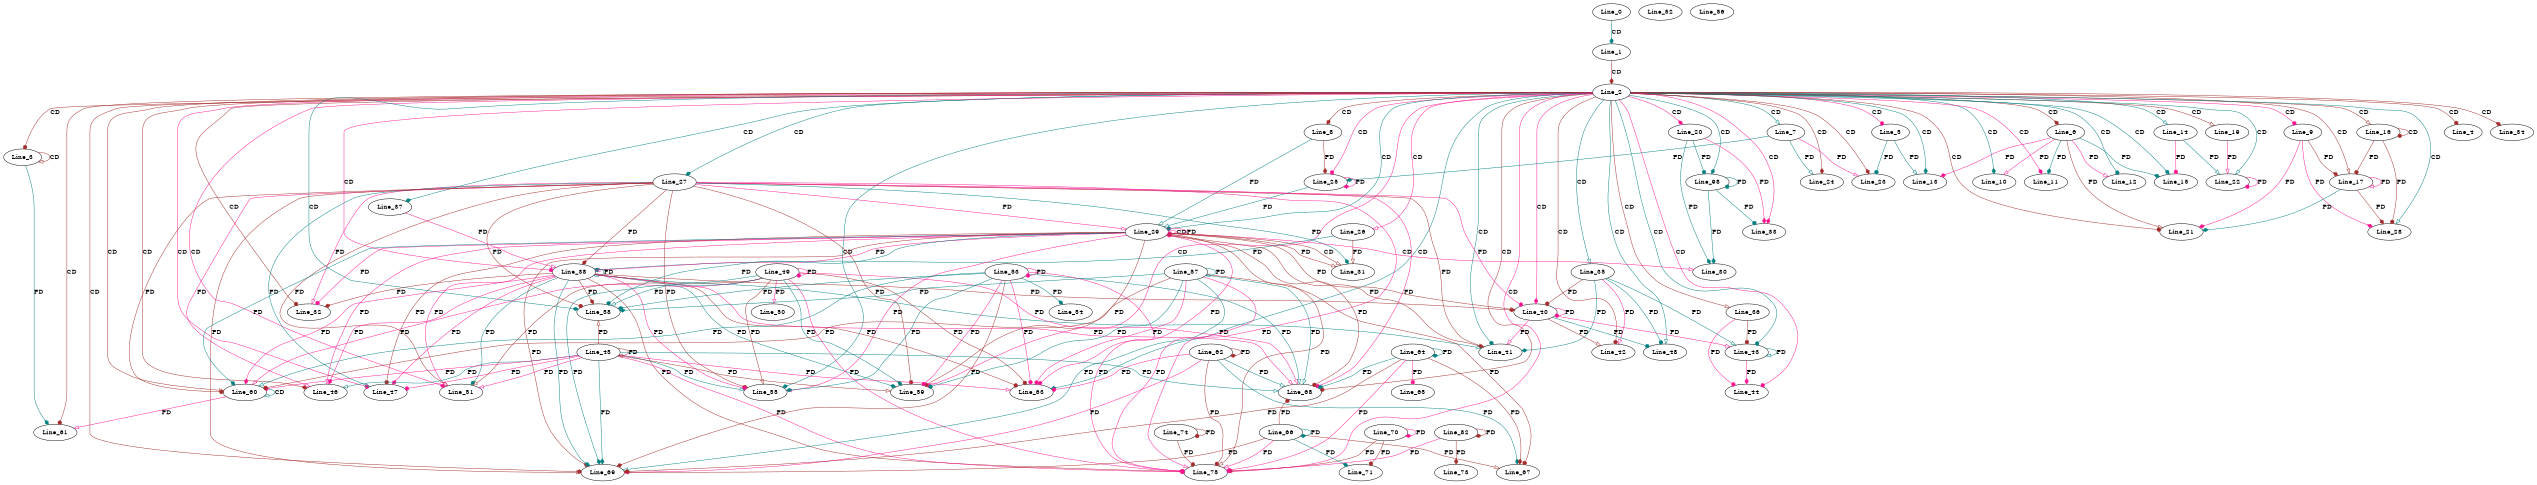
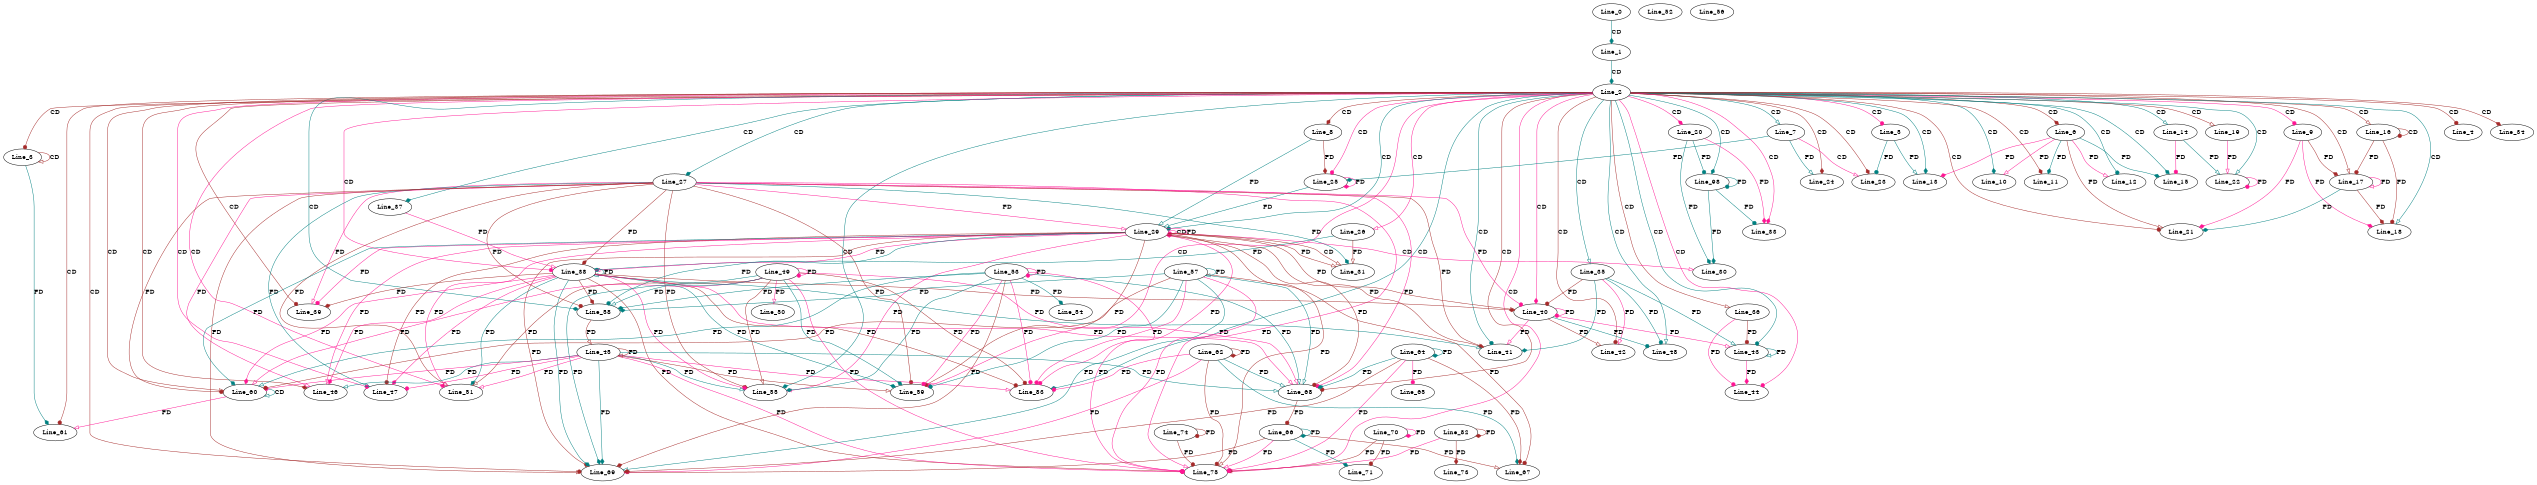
(1612, 69) -> (1612, 69)
(1848, 99) -> (1848, 99)
(1842, 157) -> (1842, 157)
(2389, 232) -> (2389, 232)
(309, 312) -> (309, 312)
(599, 335) -> (586, 330)
(1032, 392) -> (1032, 392)
(1280, 412) -> (1293, 411)
